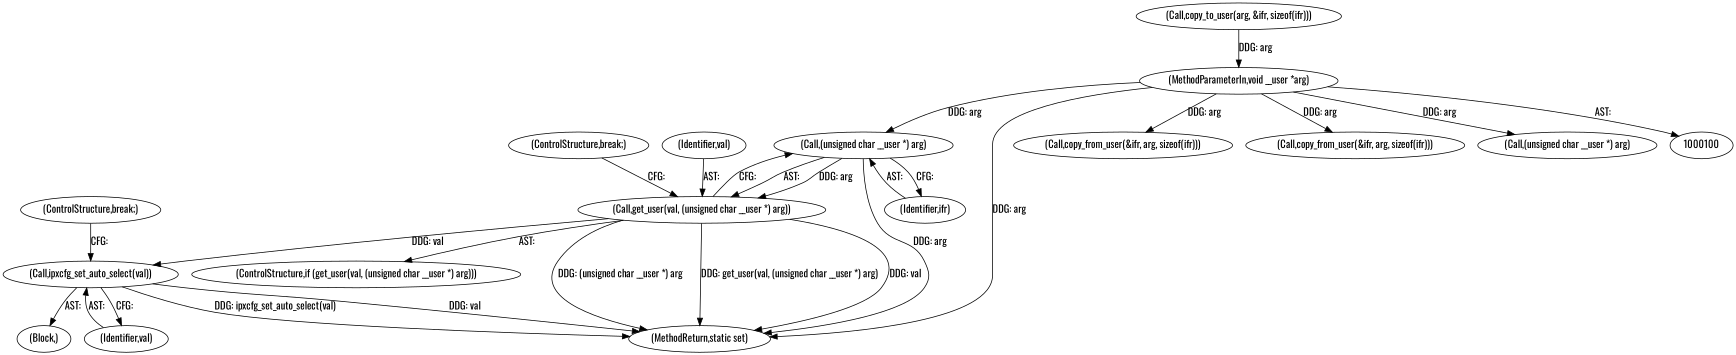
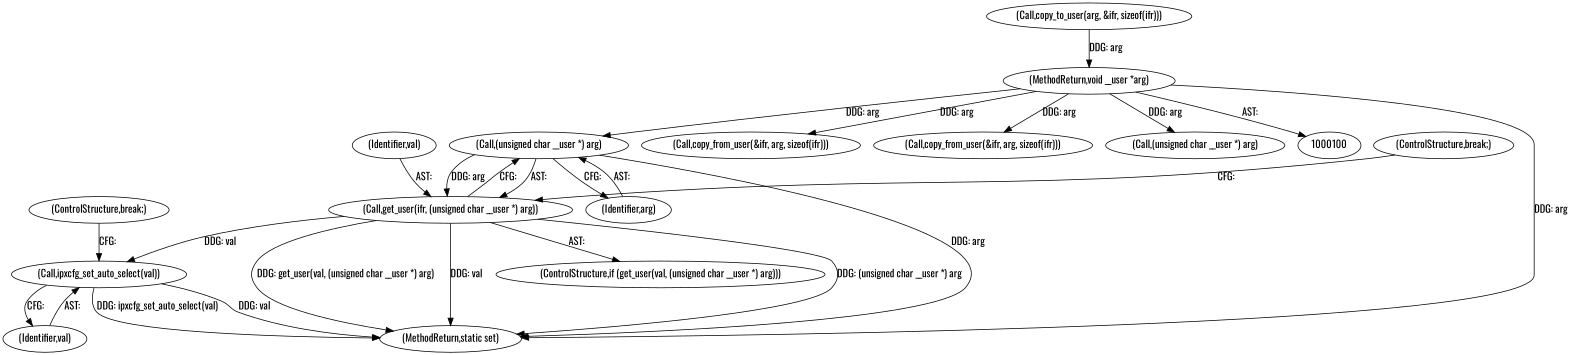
(1239, 81) -> (1089, 81)
(702, 210) -> (451, 210)
(925, 210) -> (629, 210)
(44, 339) -> none
